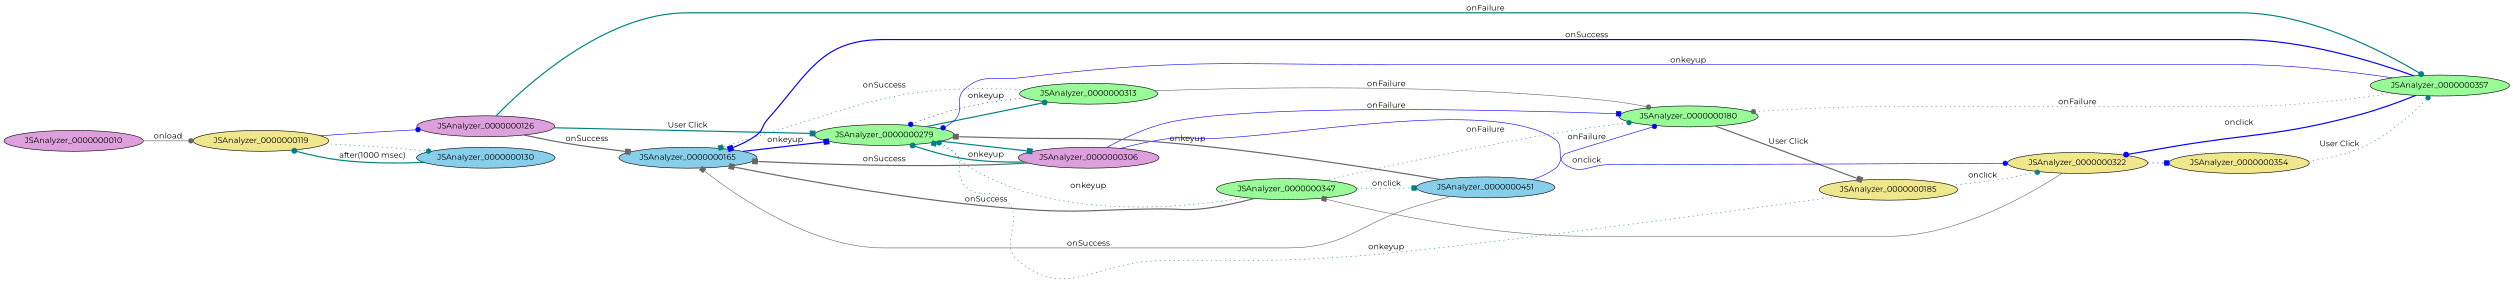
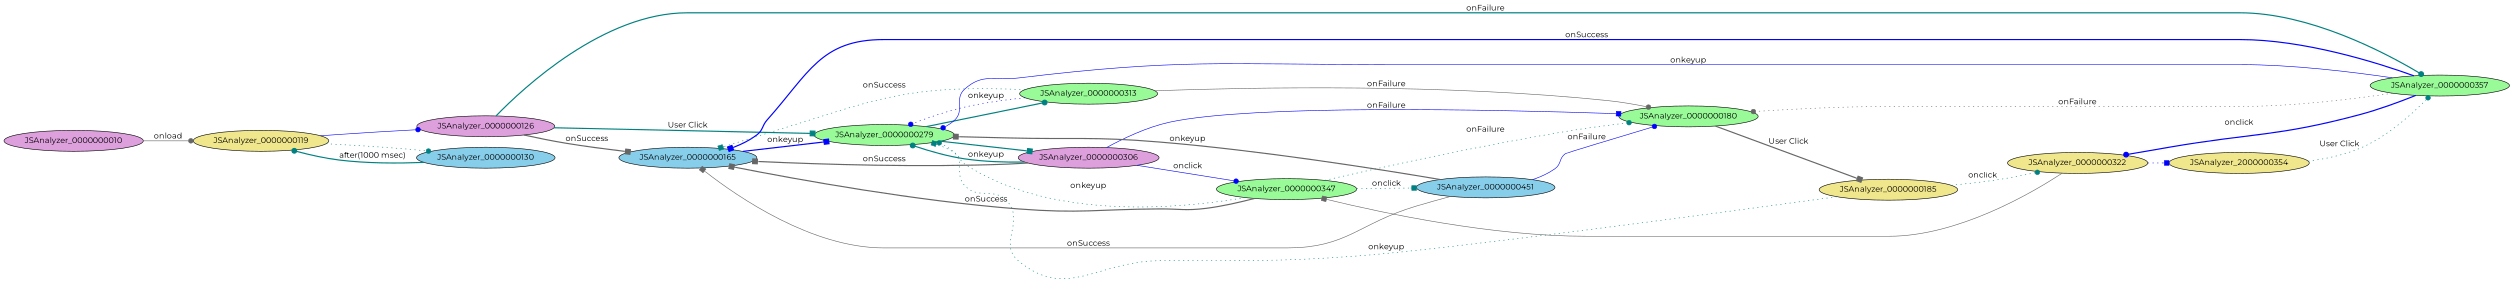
(1560, 152) -> (1185, 173)
(2239, 163) -> (2239, 163)
